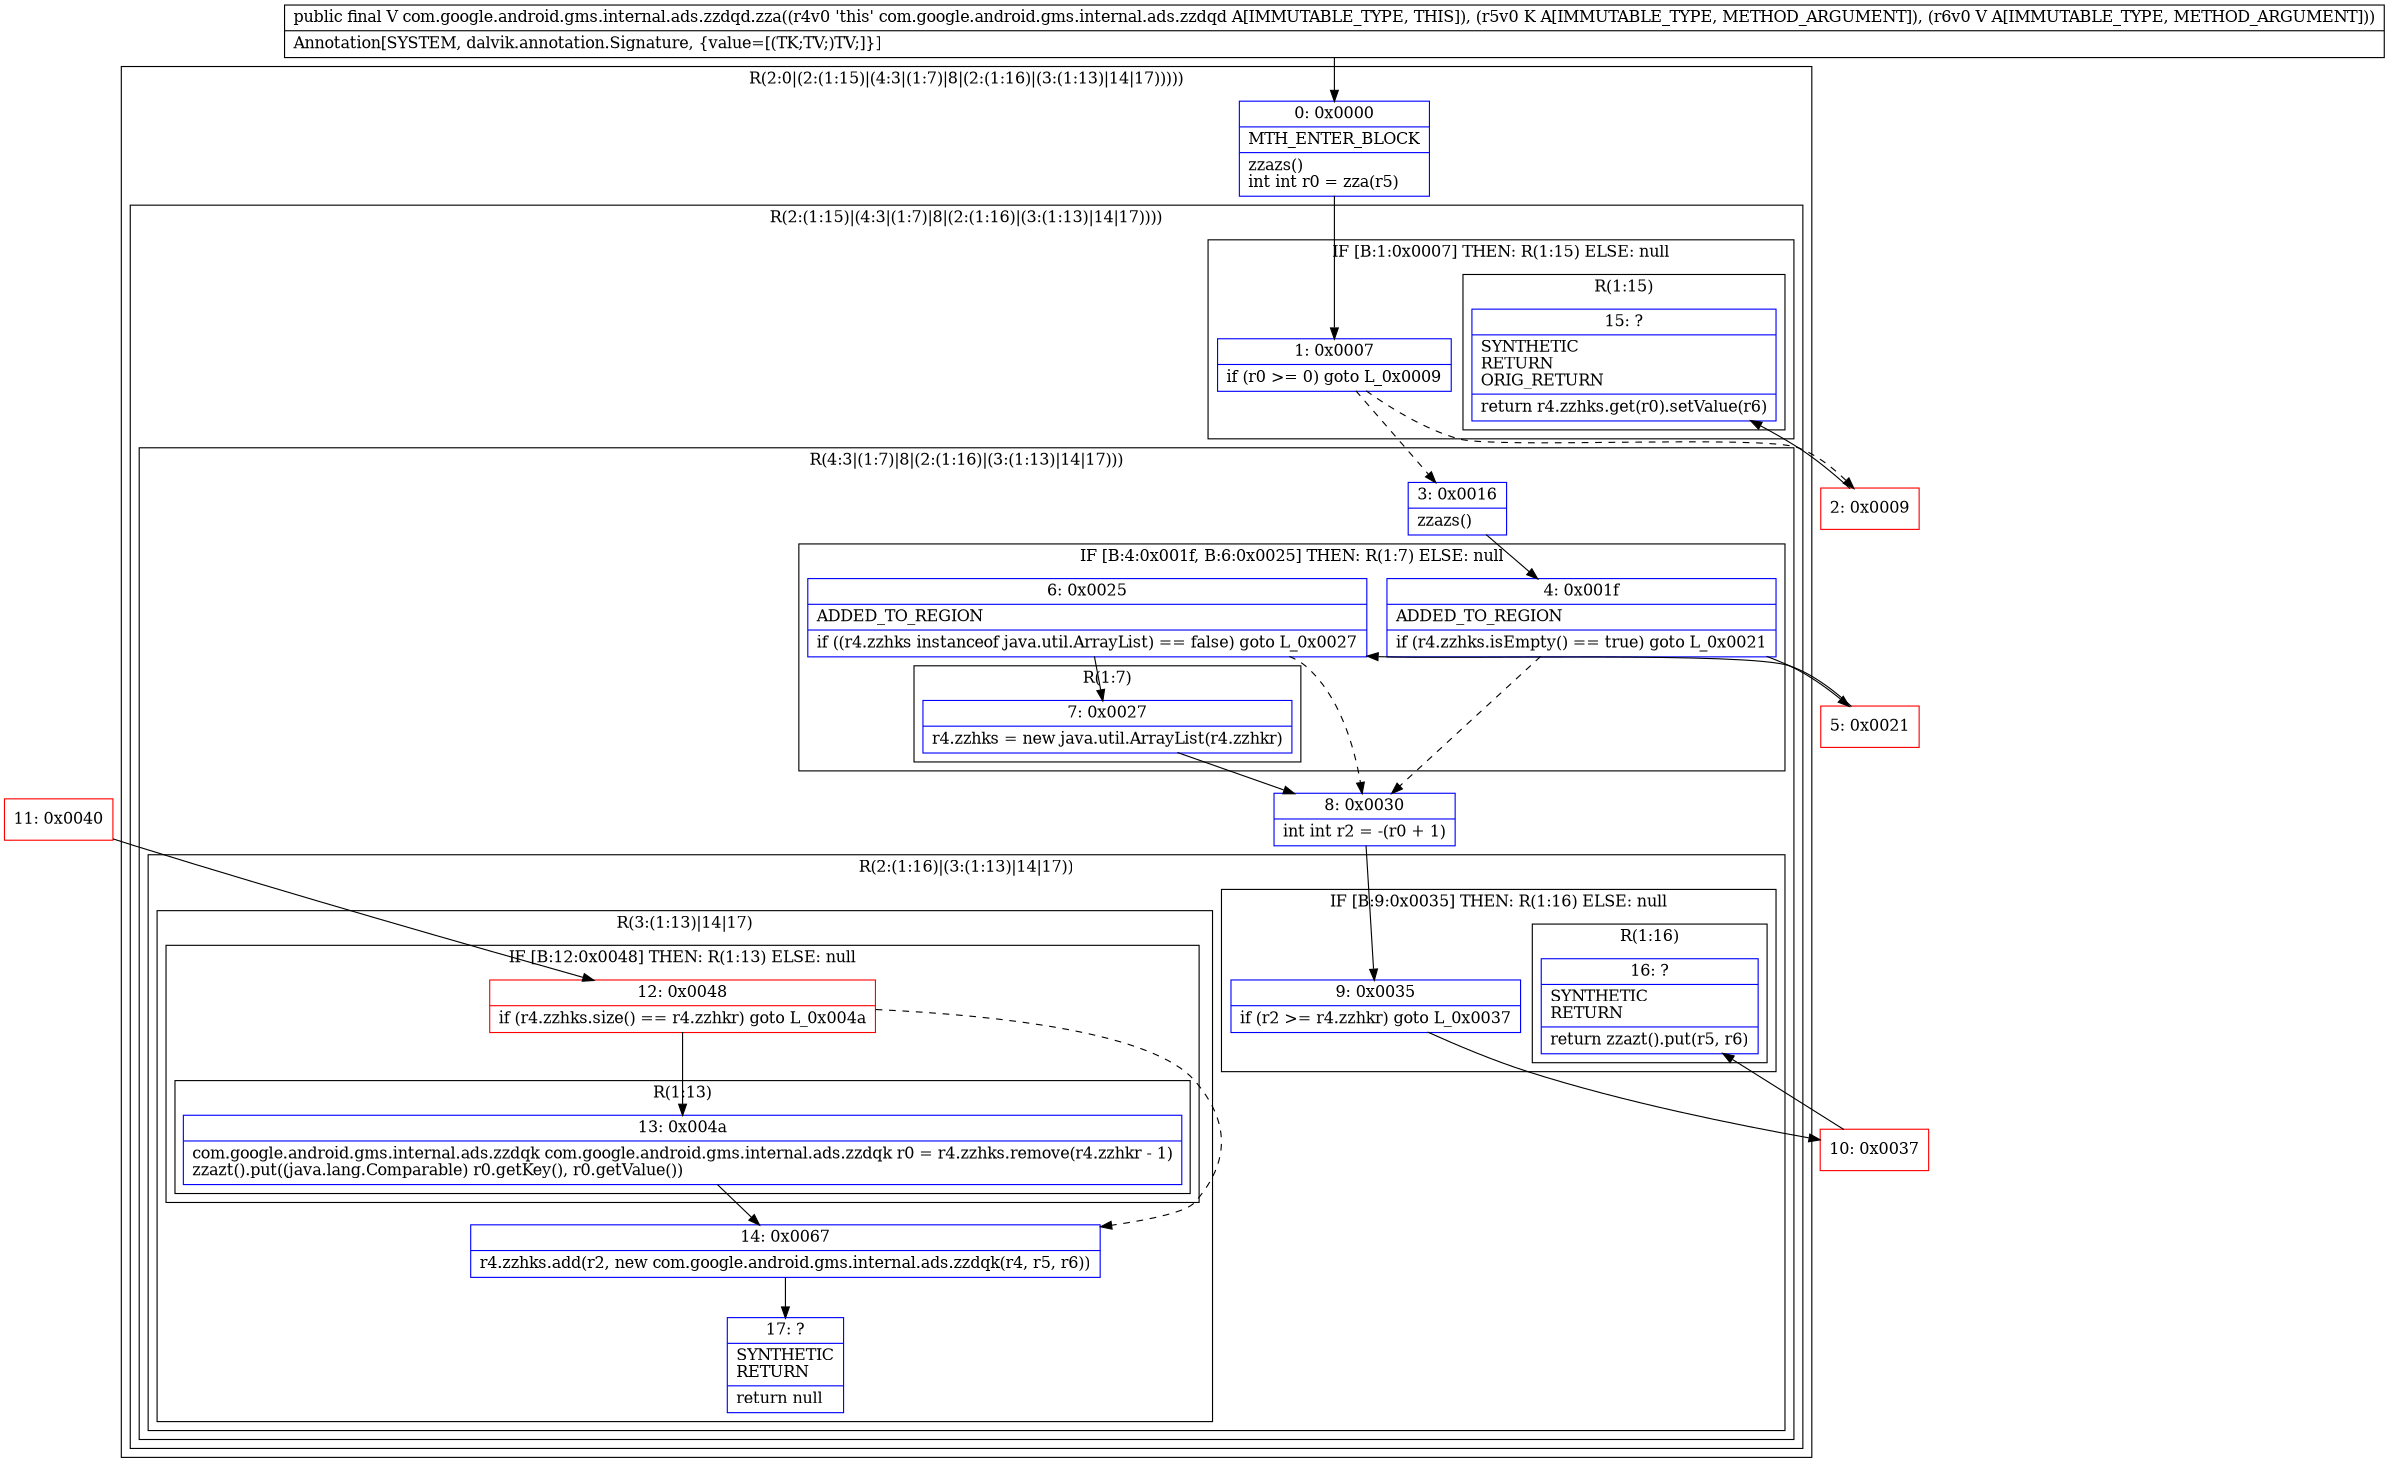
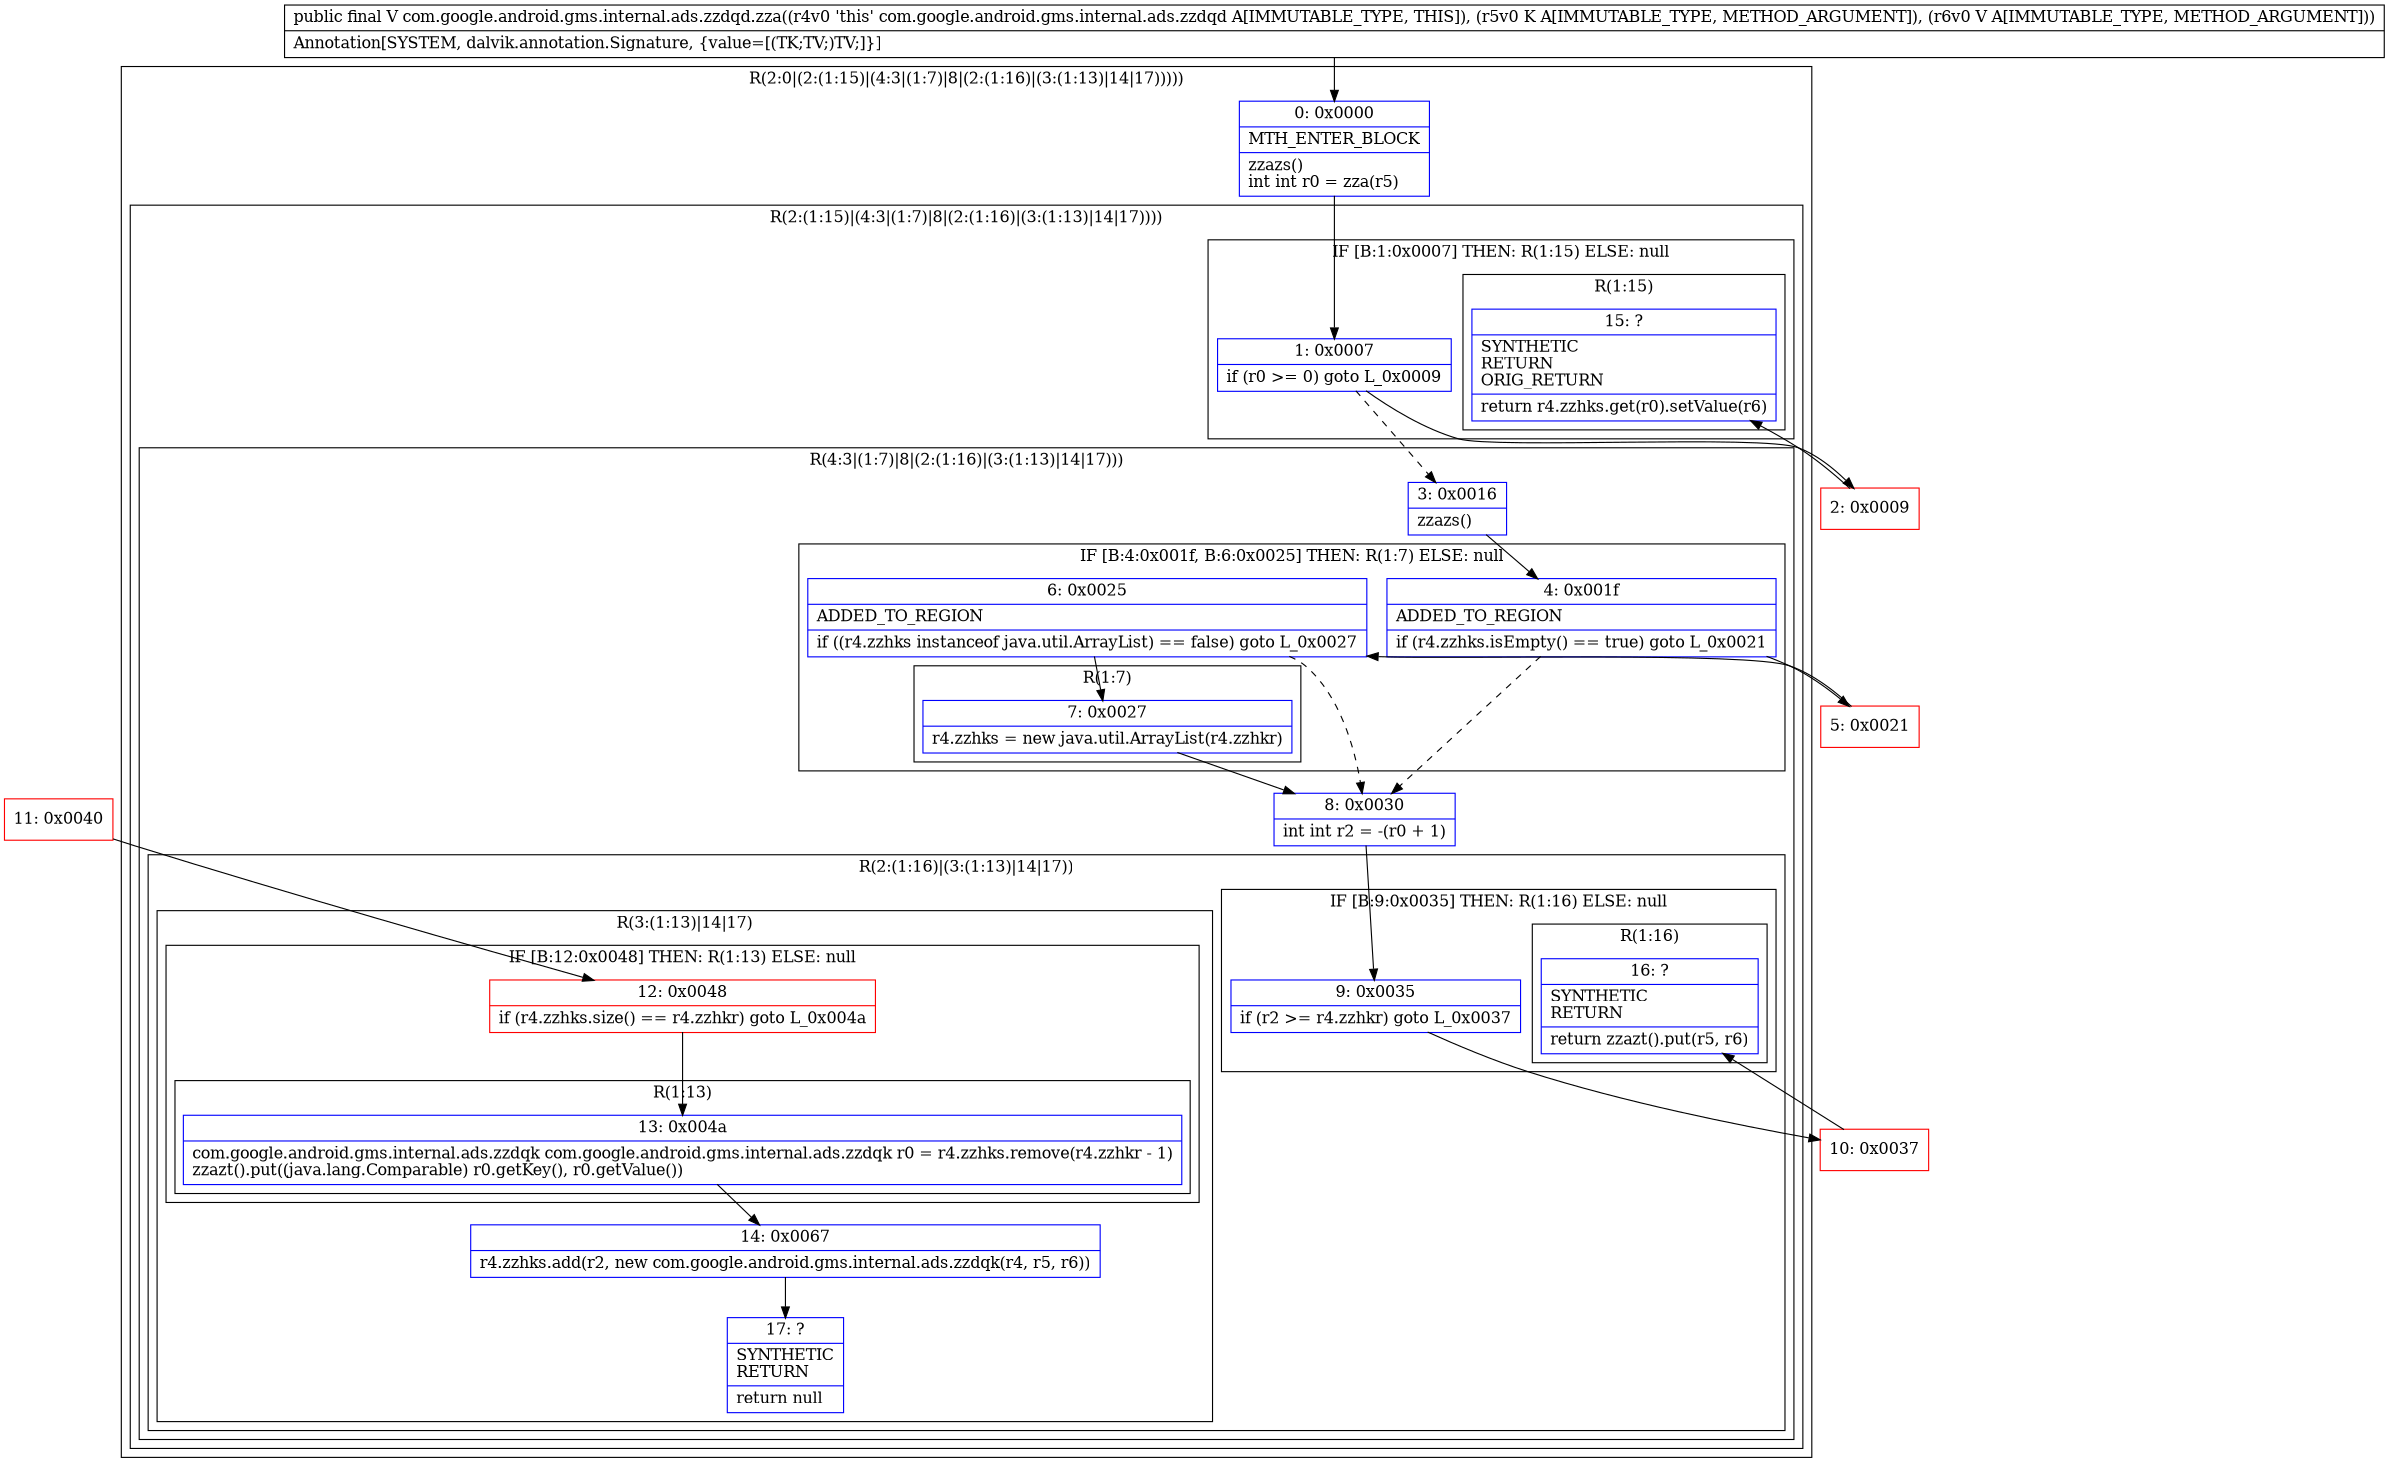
(1605, 442) -> (1605, 442)
(1149, 1052) -> none
